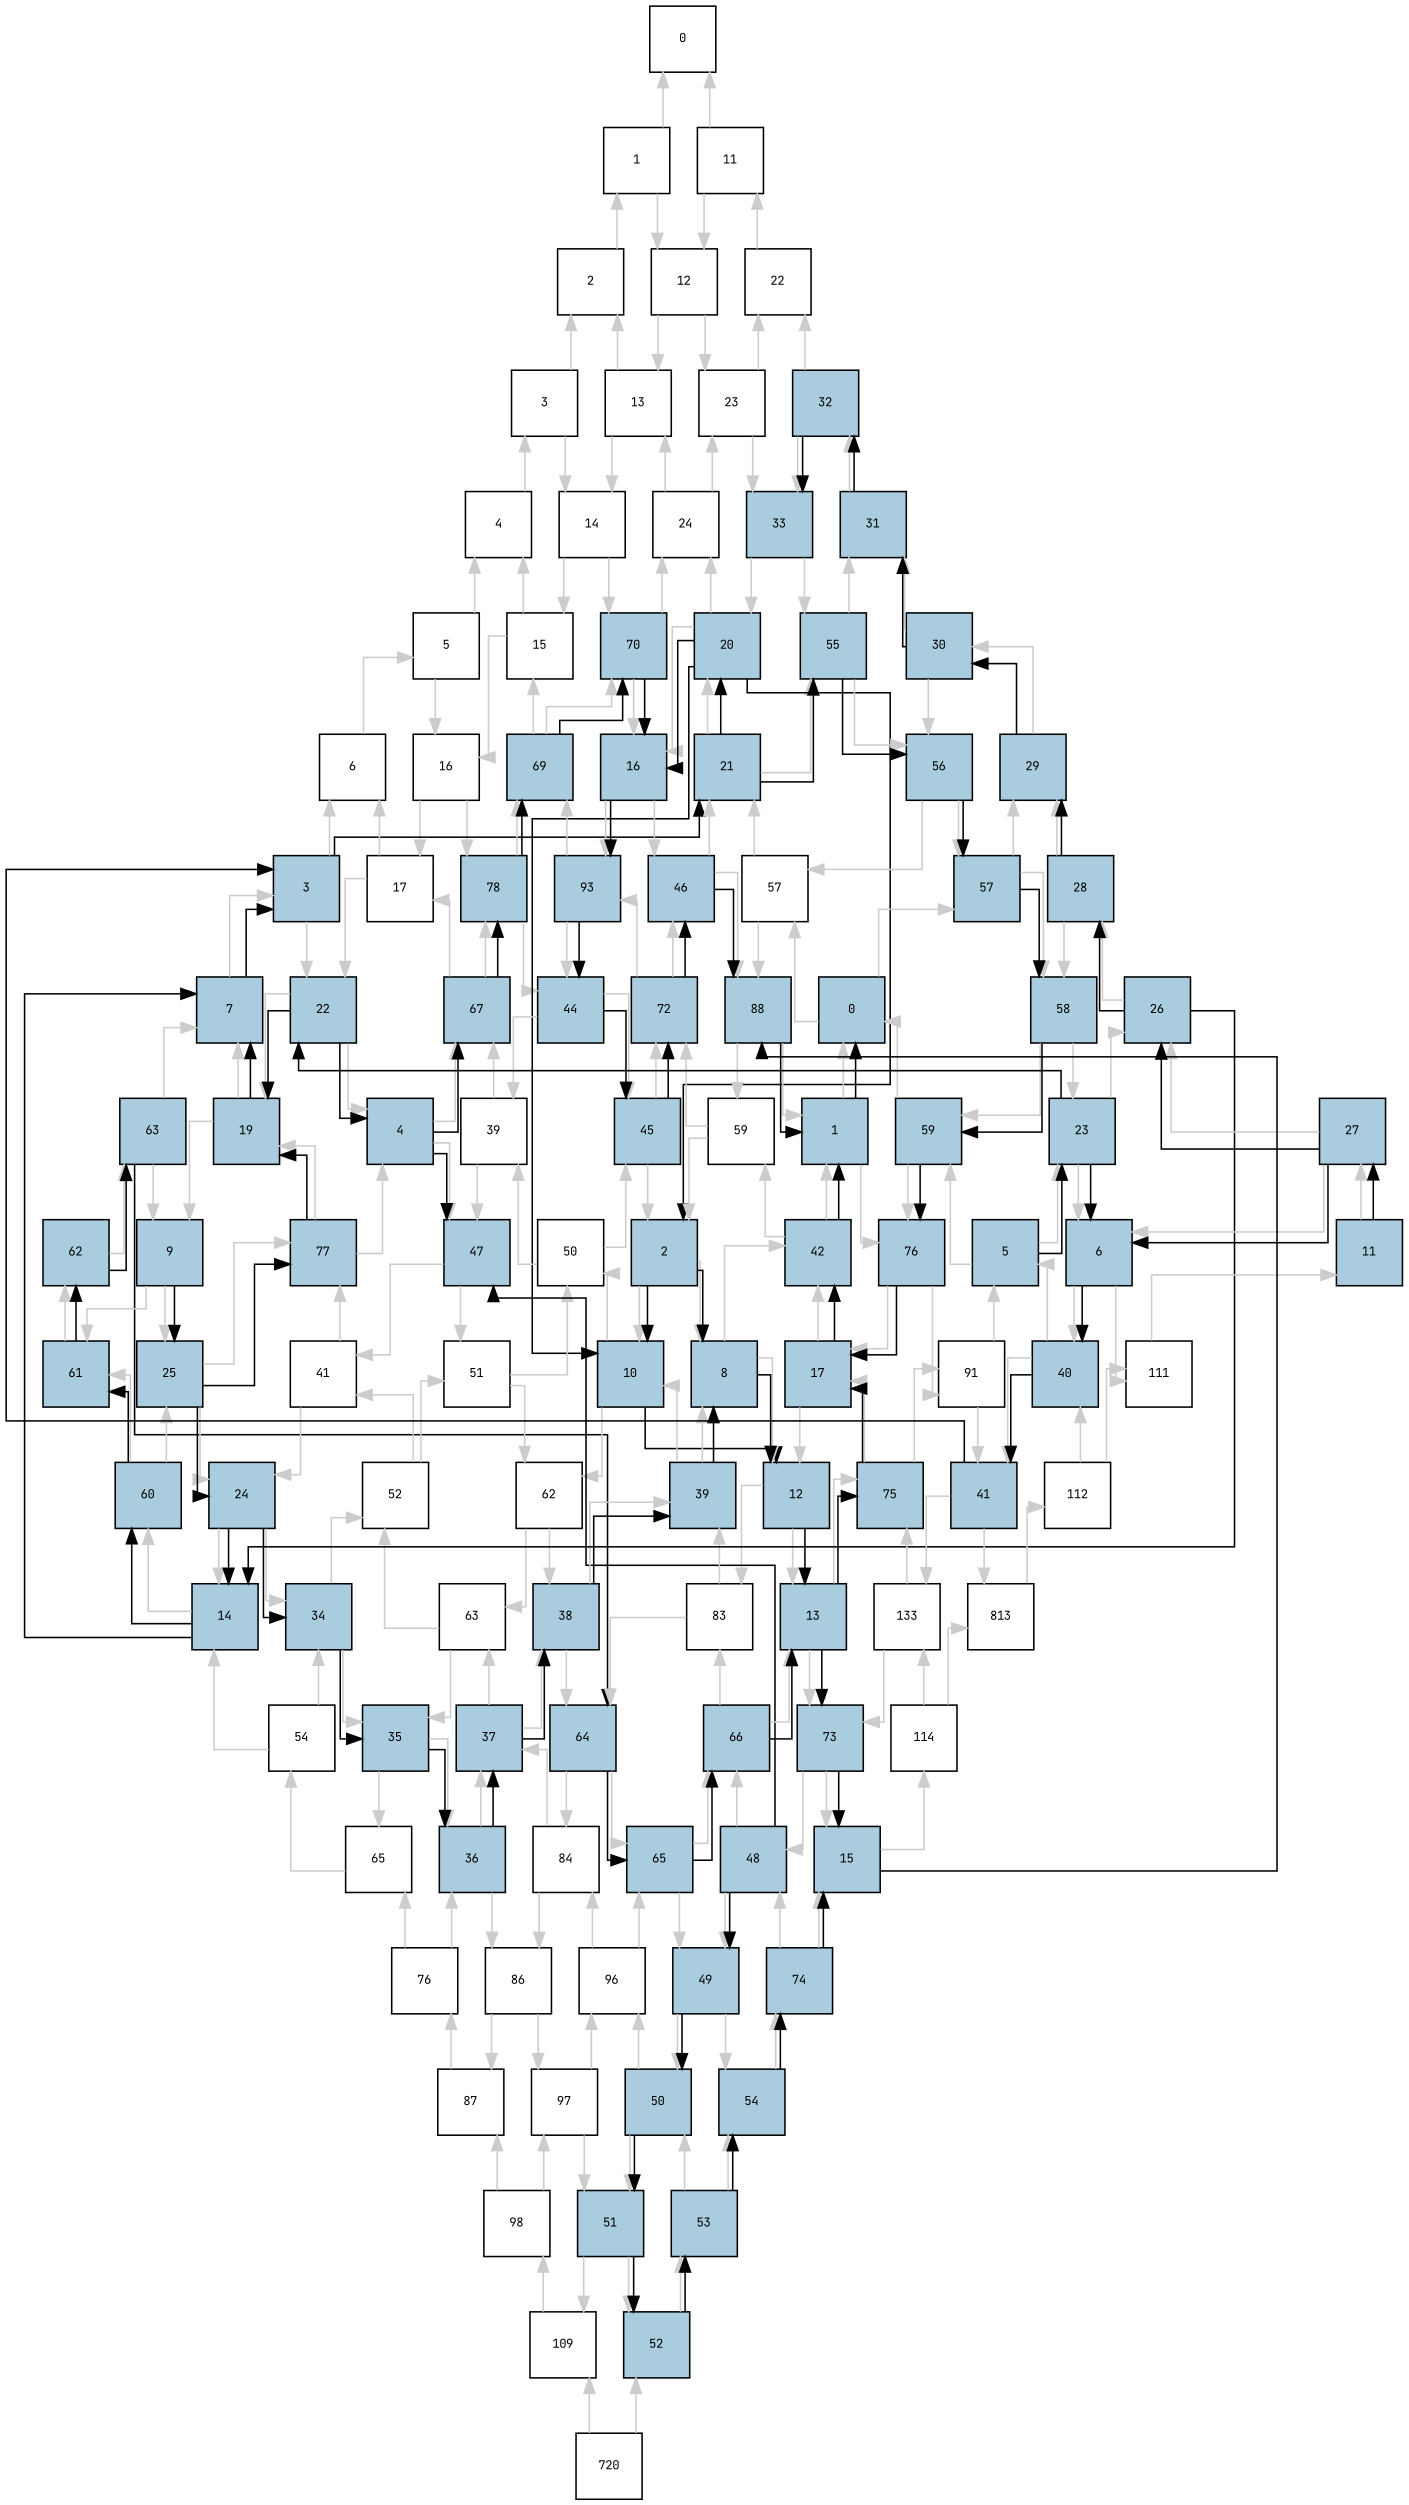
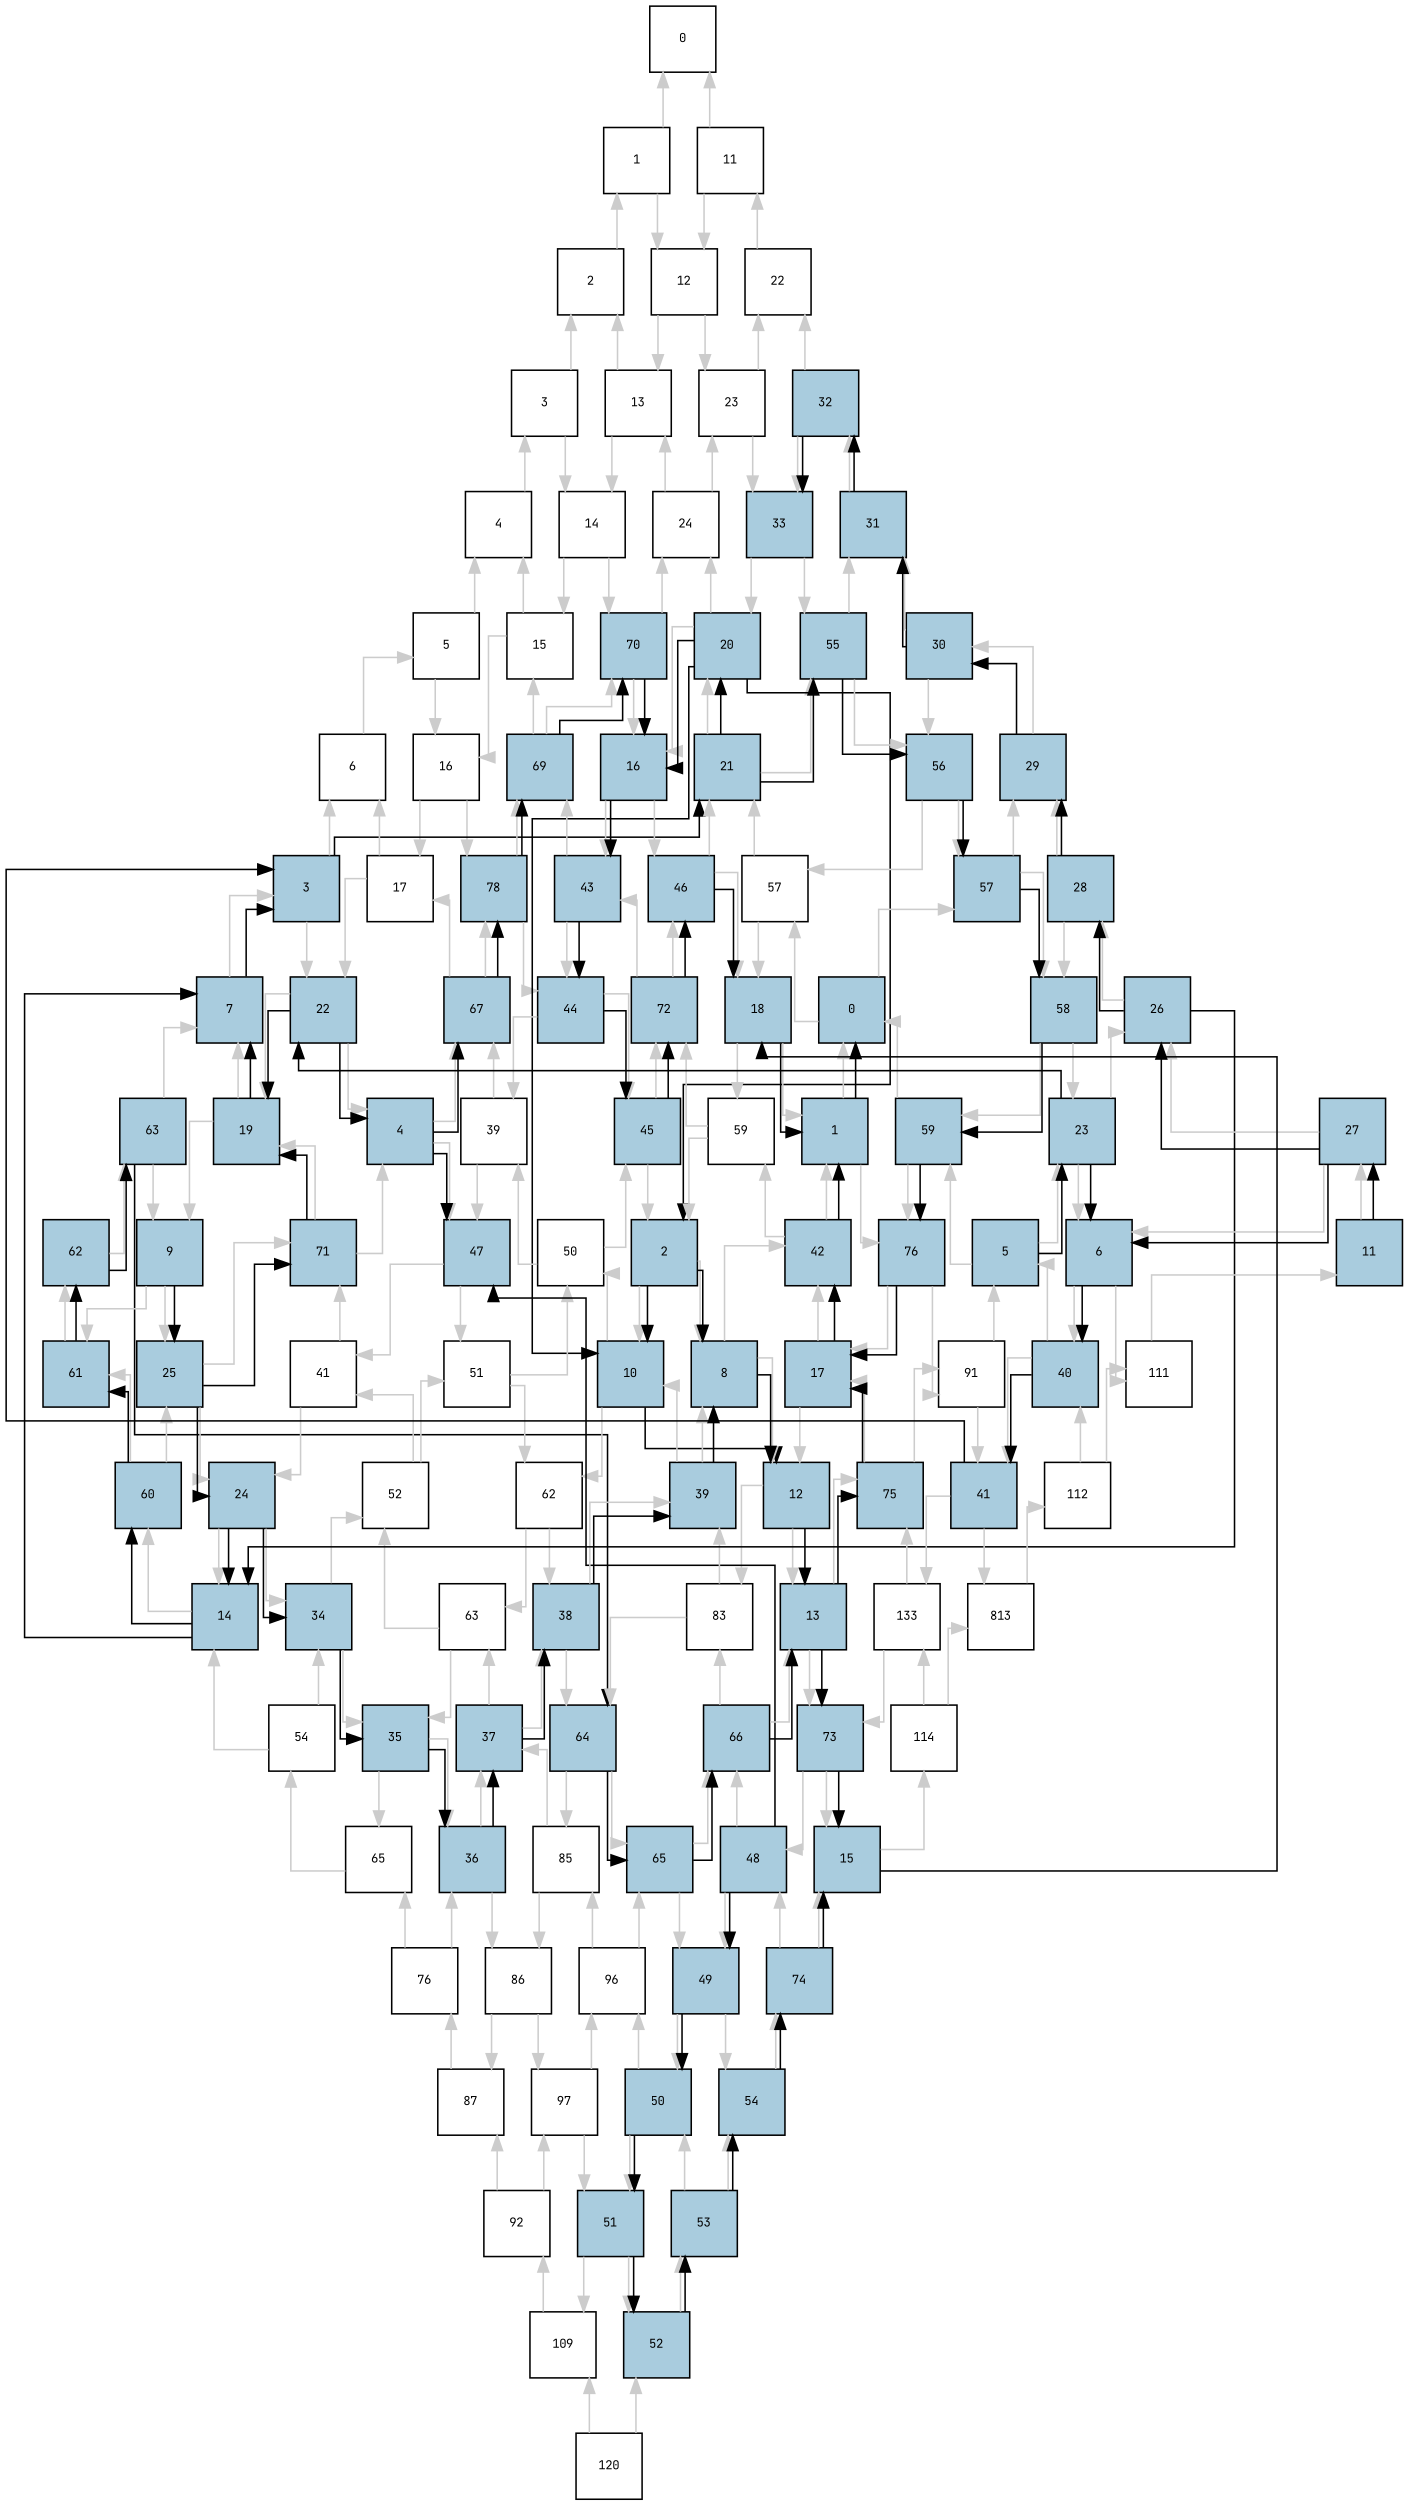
(588, 889) -> (588, 889)
(758, 1010) -> (758, 1010)
(323, 1253) -> (323, 1253)
(566, 1859) -> (566, 1859)
(517, 2224) -> (517, 2224)
(609, 2466) -> (609, 2466)
